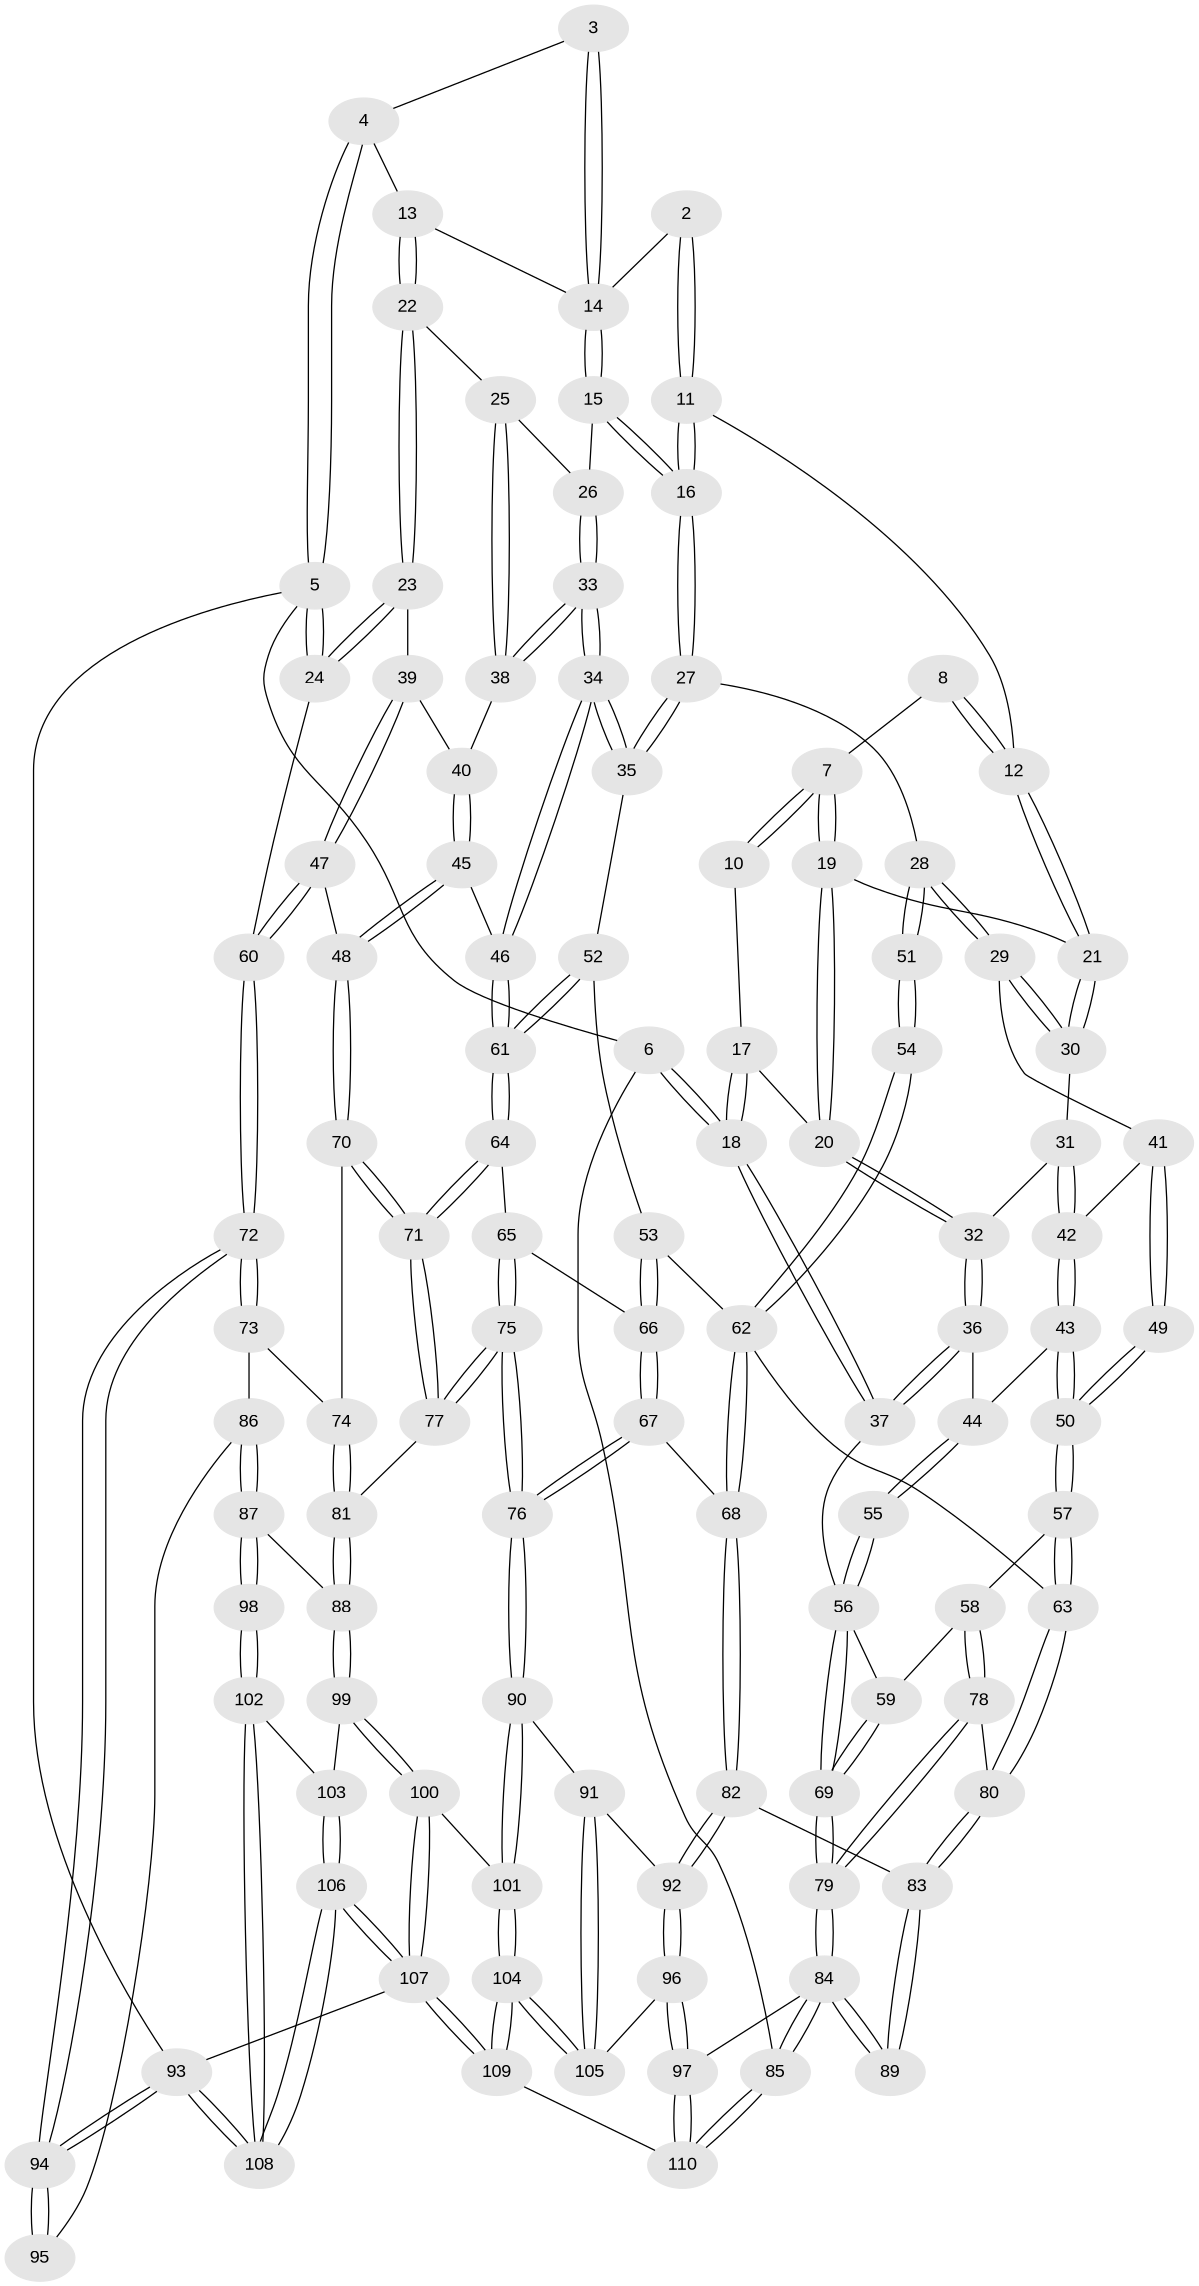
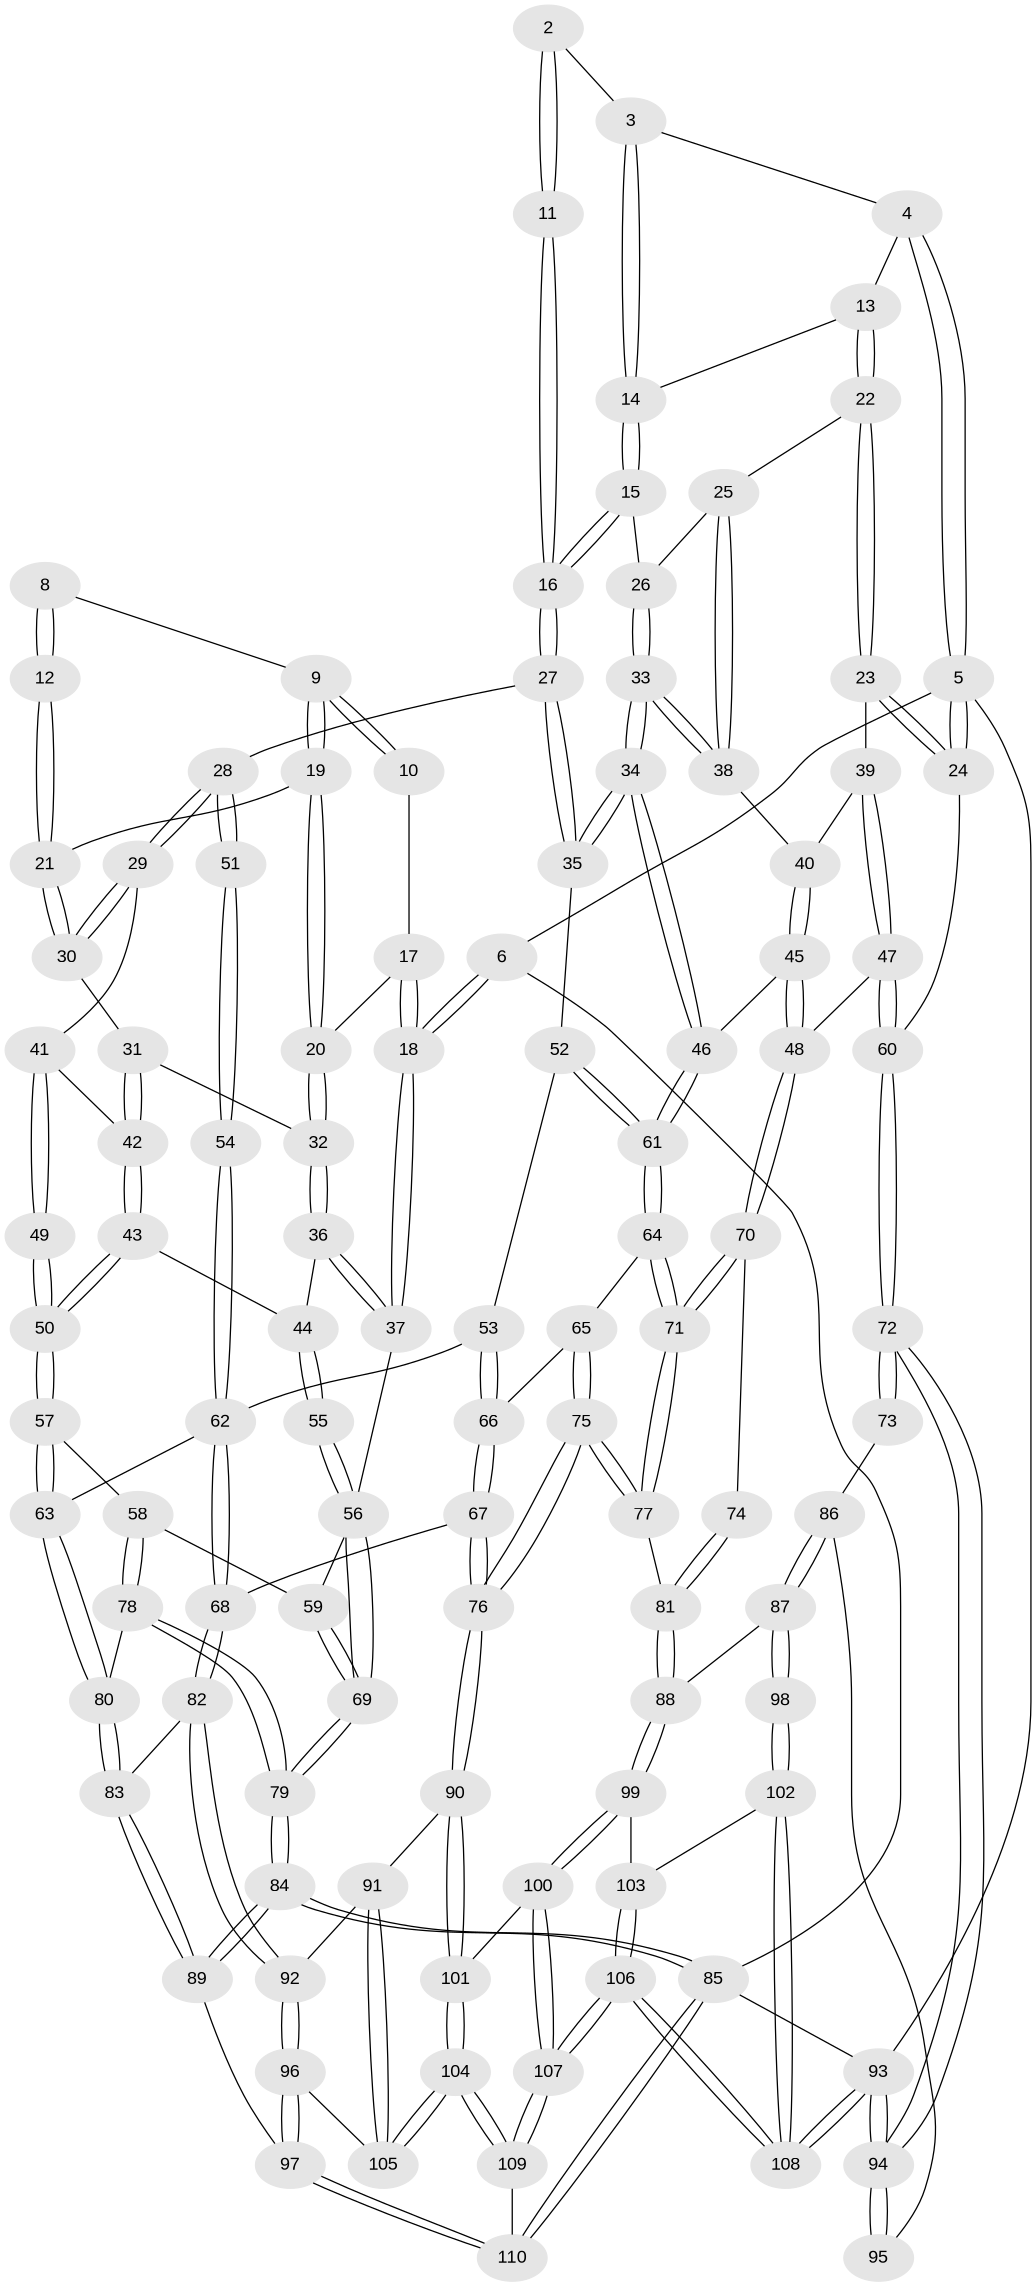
(640, 260) -> (590, 75)
(902, 551) -> none
(827, 772) -> (316, 679)
(295, 1375) -> none
(753, 2026) -> (234, 2076)
(287, 2029) -> (802, 2029)
